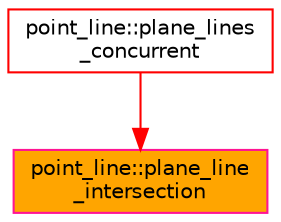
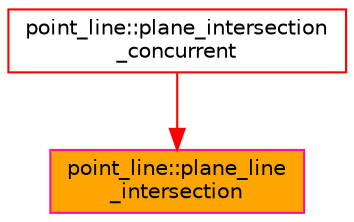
(141, 41) -> (177, 41)
